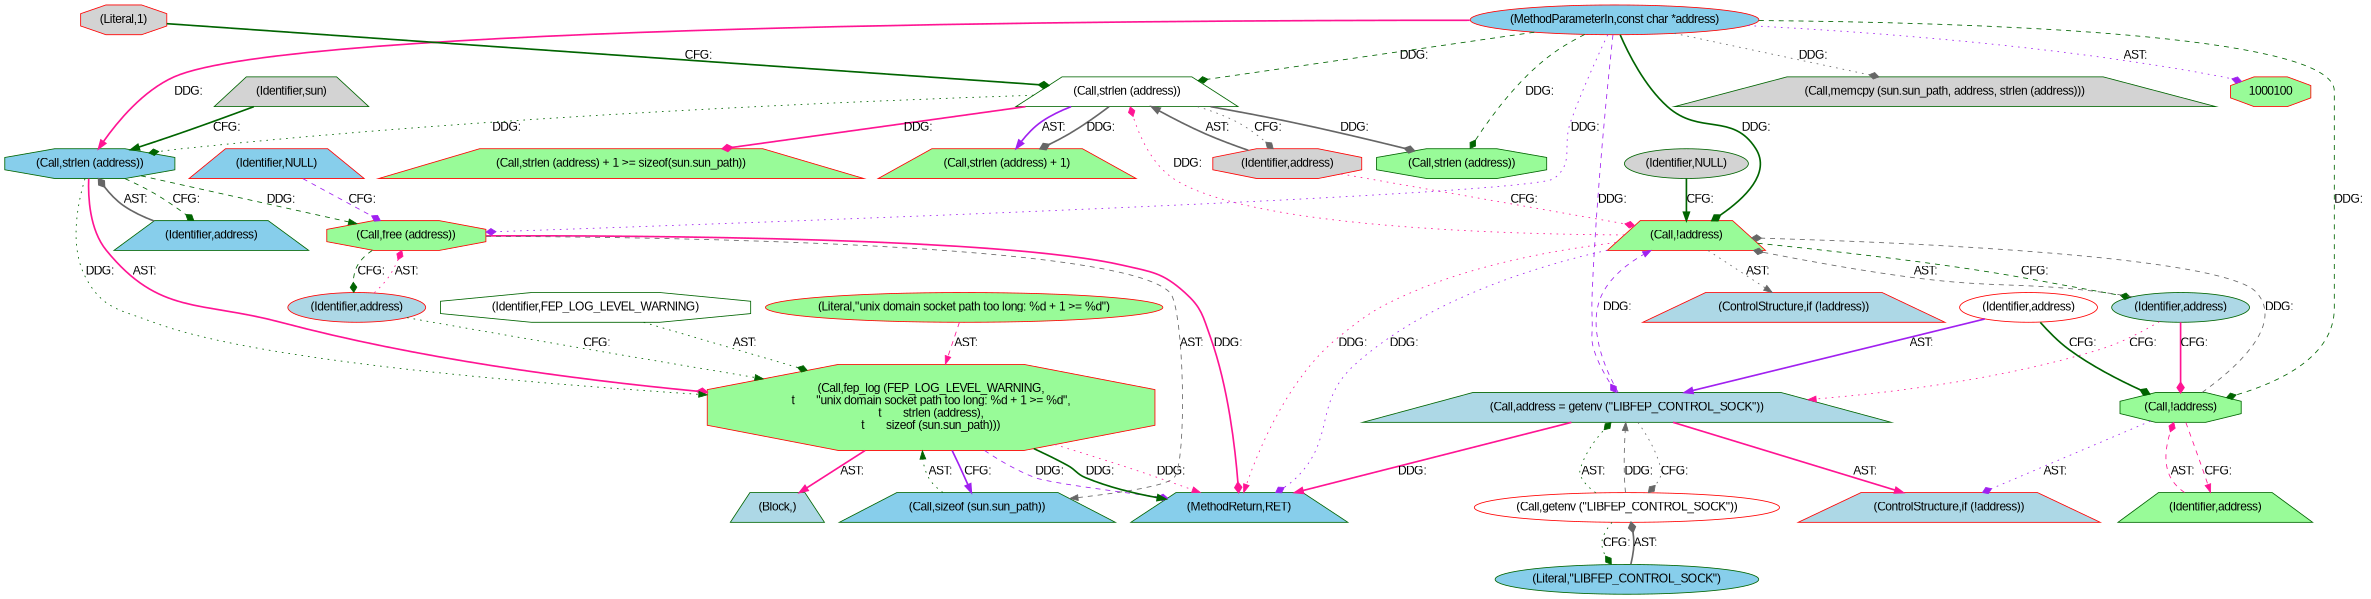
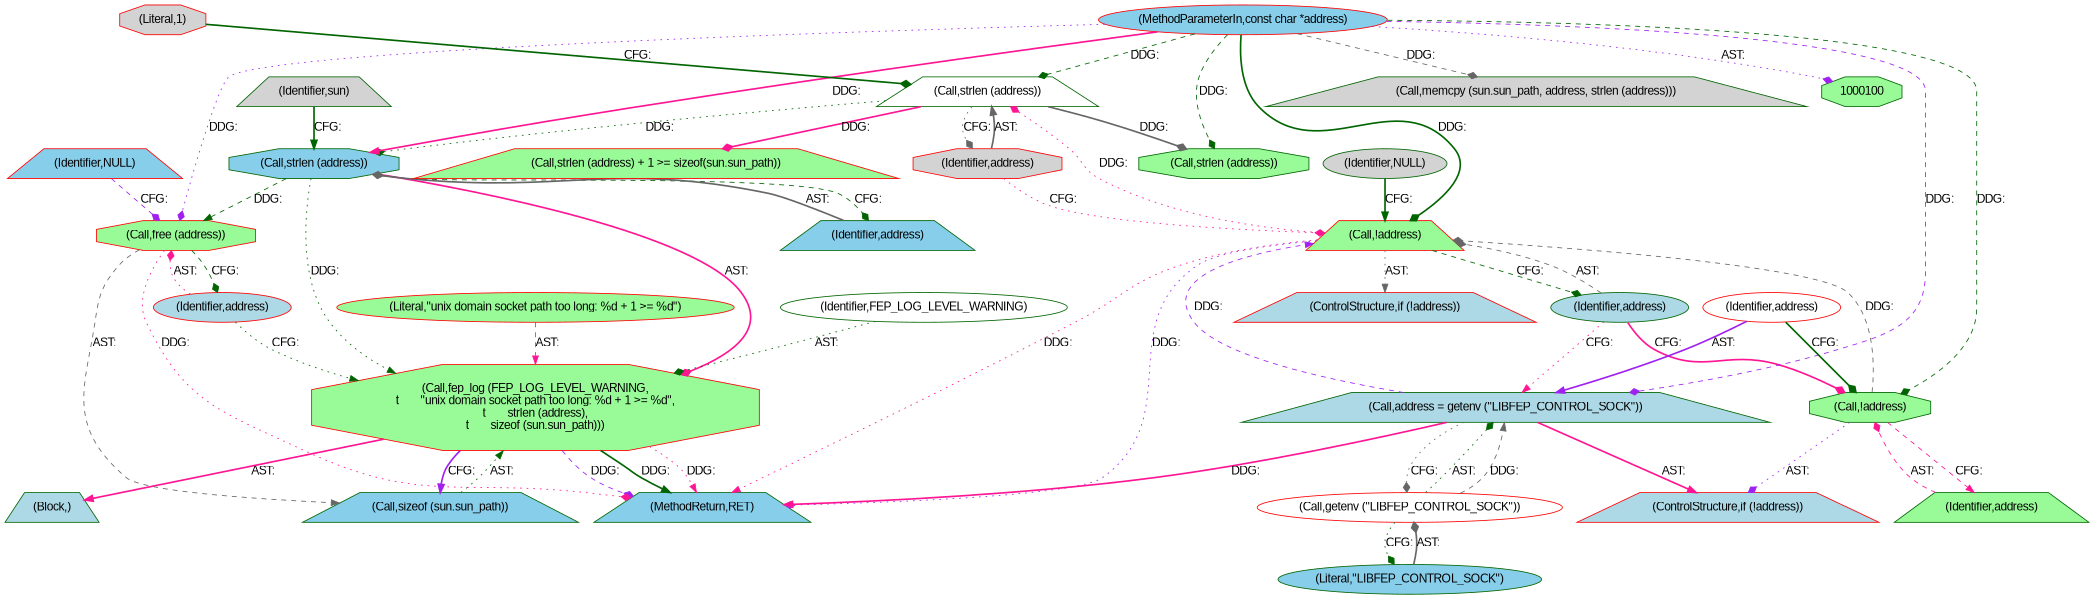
(1772, 54) -> (1382, 54)
(2271, 92) -> (1862, 92)
(1007, 164) -> none
(940, 246) -> (321, 457)
(596, 307) -> (924, 307)
